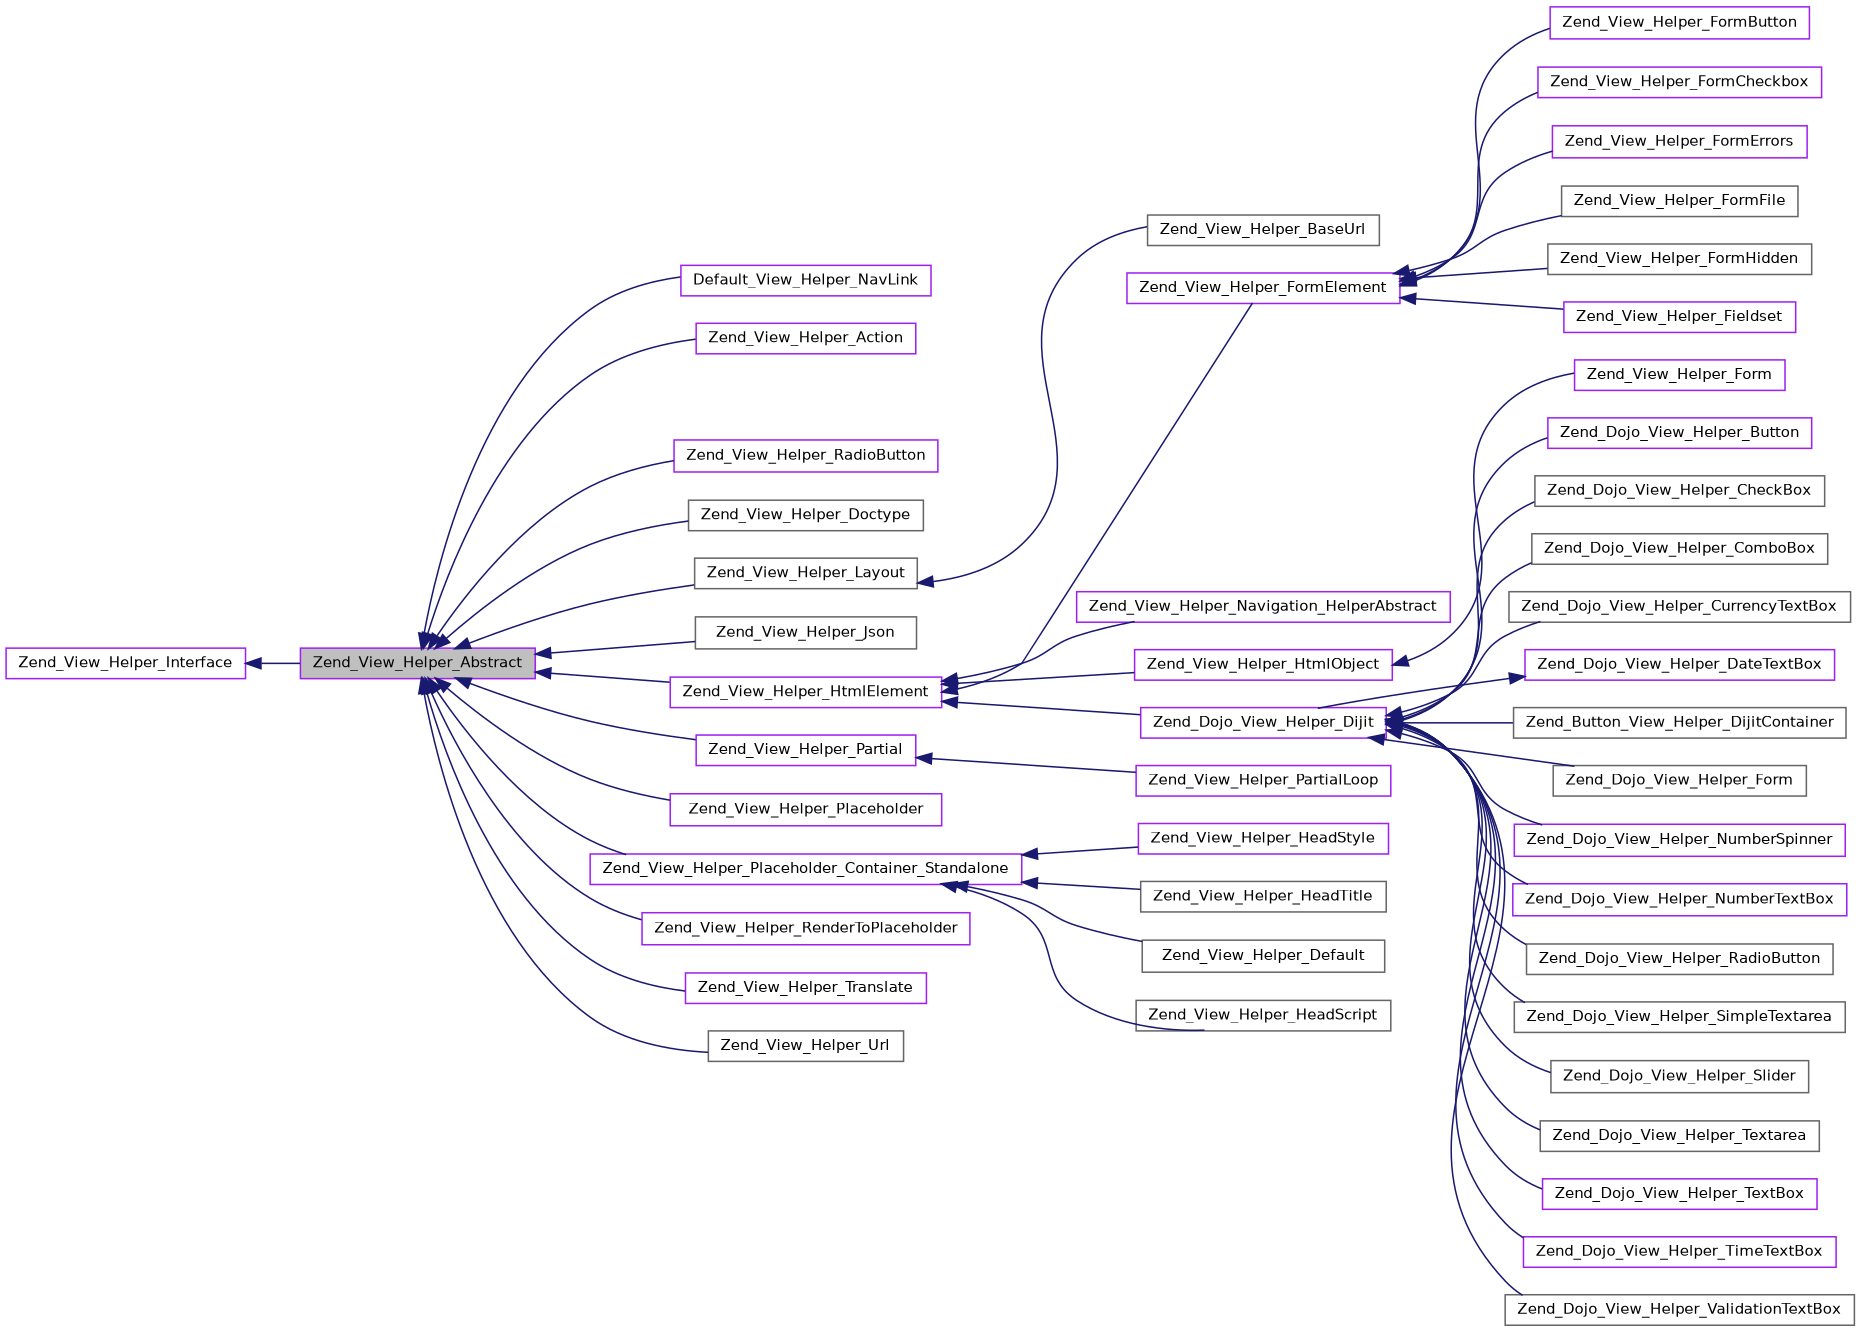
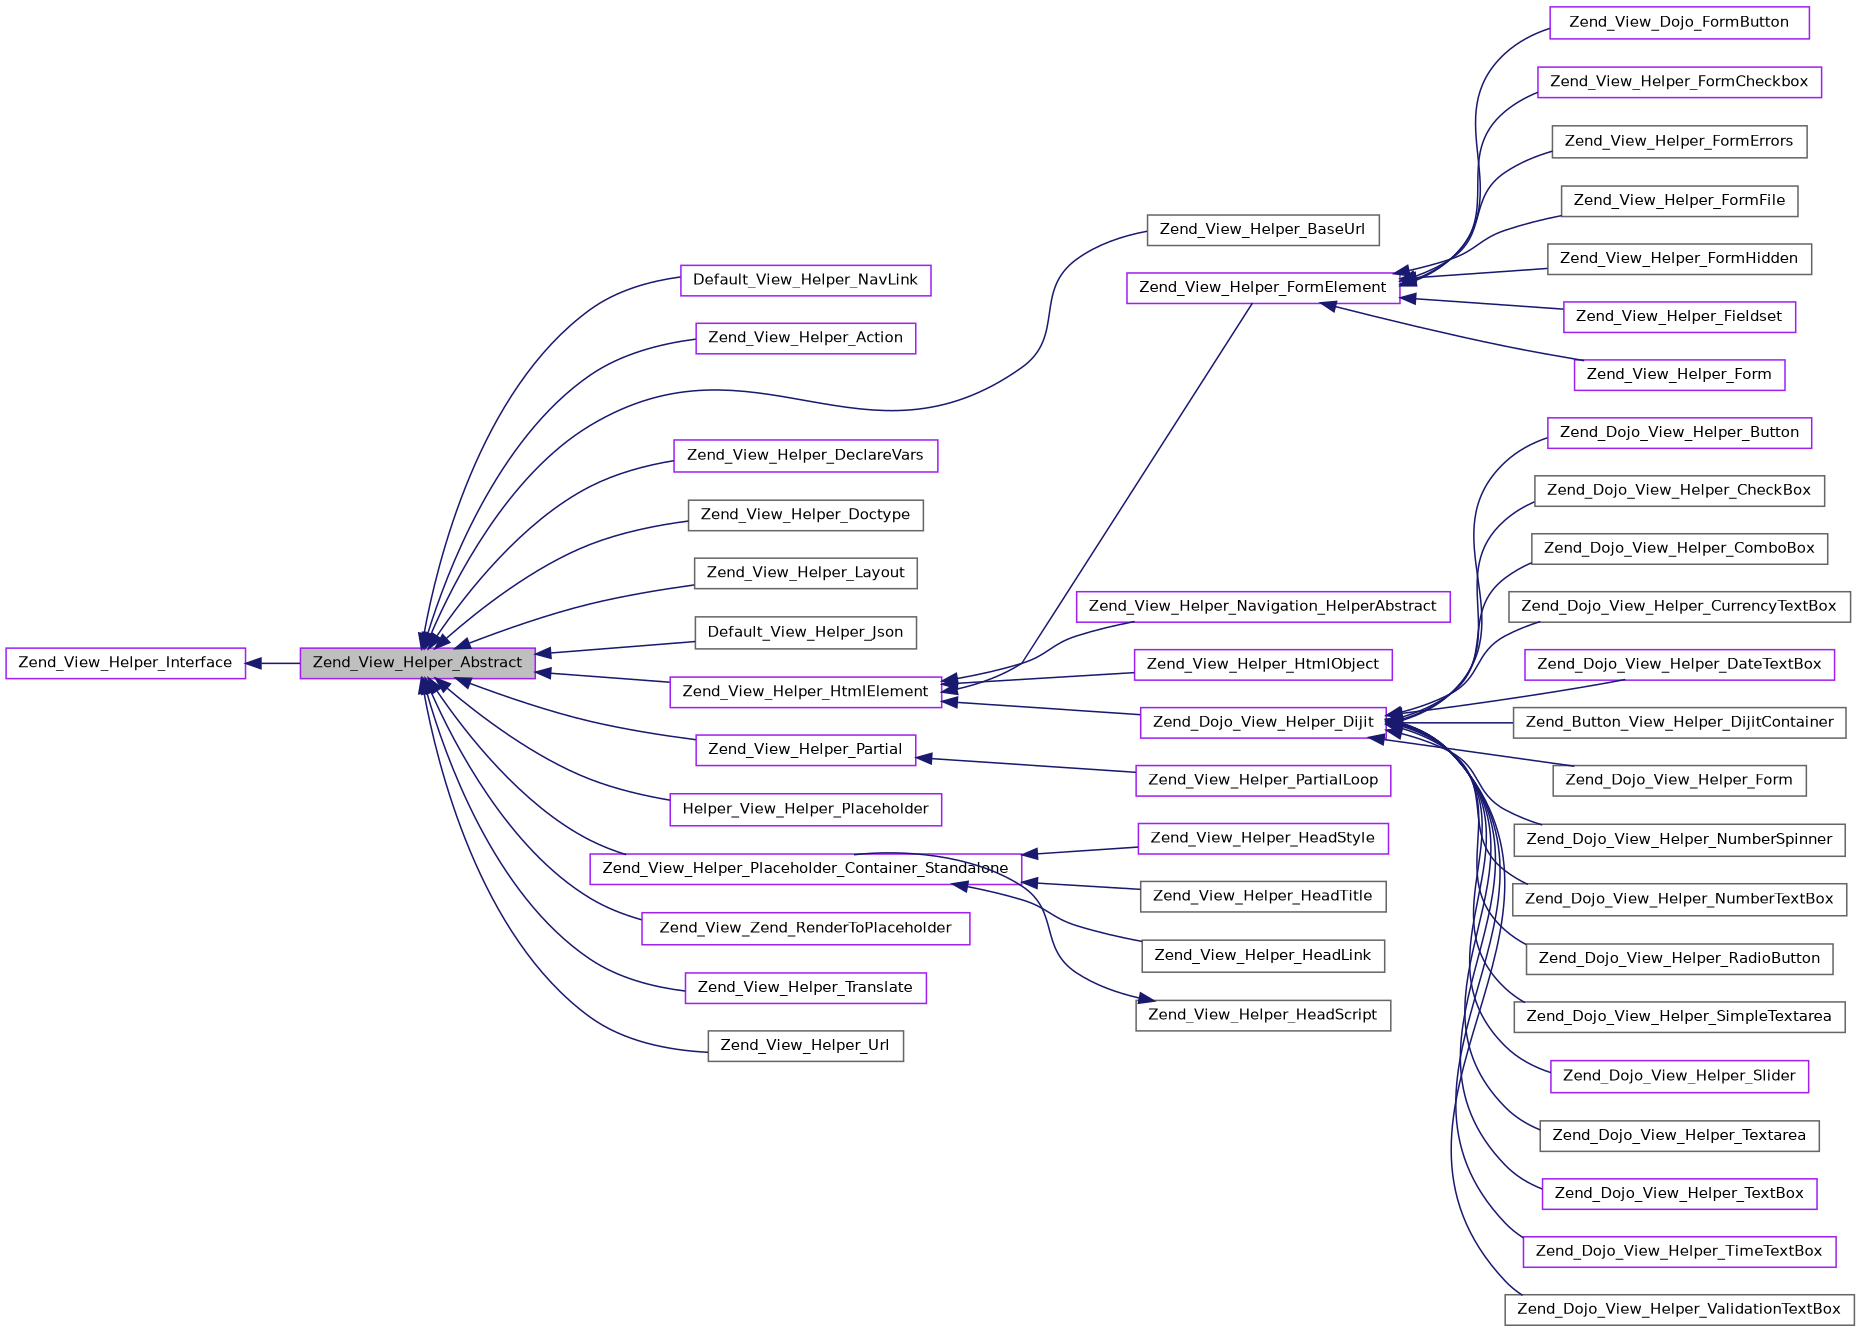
(1680, 23) -> (1680, 23)
(1680, 142) -> (1680, 142)
(1051, 411) -> (775, 396)
(806, 456) -> (806, 456)
(1474, 488) -> (1459, 336)
(806, 633) -> (806, 633)
(1413, 692) -> (1514, 698)
(806, 810) -> (806, 810)
(1680, 840) -> (1680, 840)
(1680, 900) -> (1680, 900)
(806, 929) -> (806, 929)
(1263, 956) -> (1263, 956)
(1061, 985) -> (1022, 886)
(1680, 1077) -> (1680, 1077)
